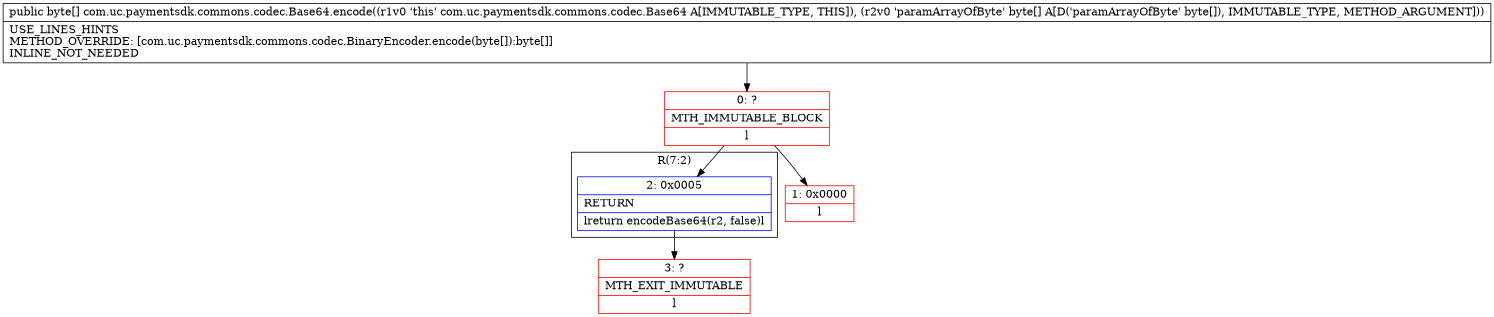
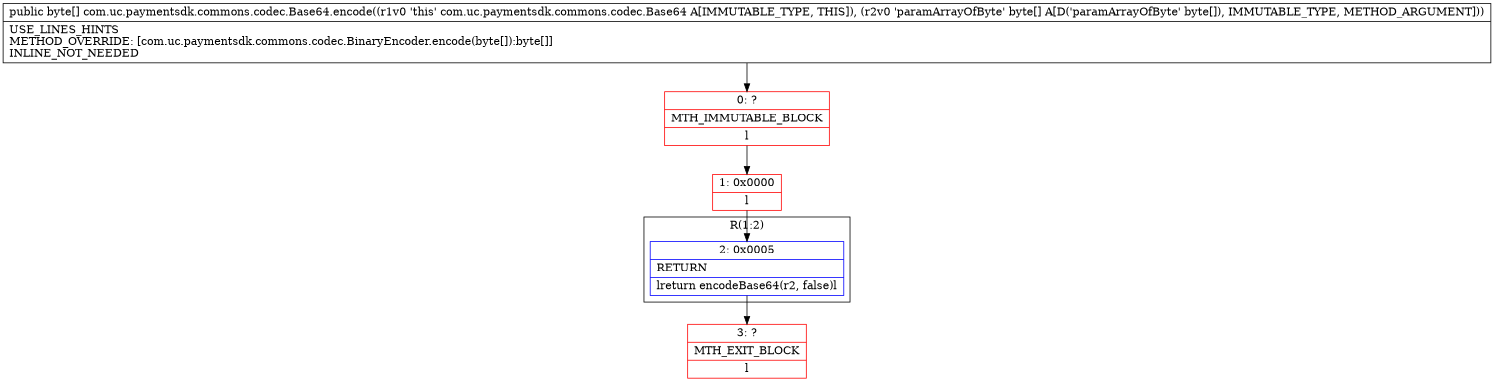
(713, 158) -> (747, 222)
(674, 161) -> (747, 226)
(674, 286) -> (747, 351)
